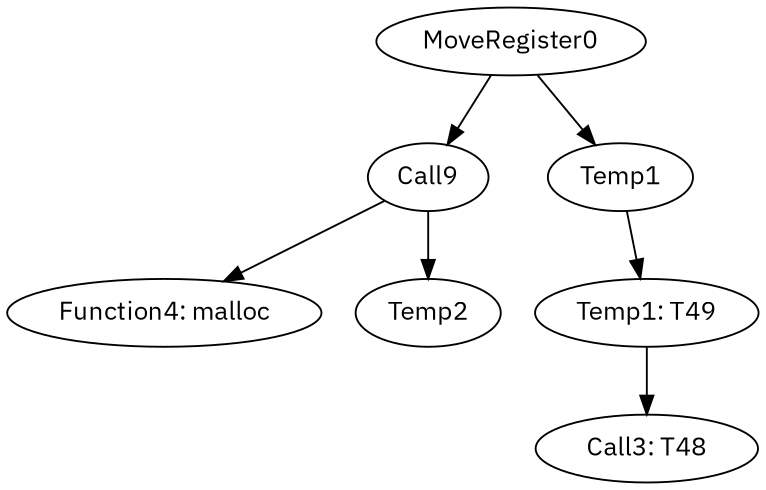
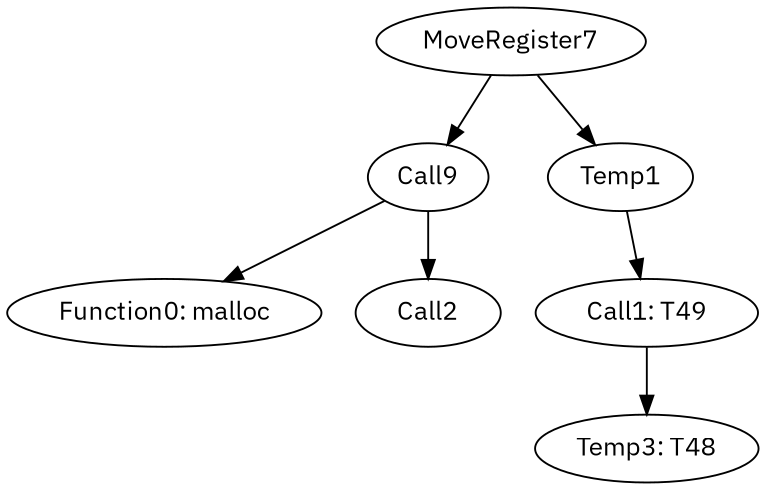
(511, 41) -> (511, 41)
(164, 313) -> (164, 313)
(428, 313) -> (428, 313)
(647, 313) -> (647, 313)
(647, 449) -> (647, 449)
